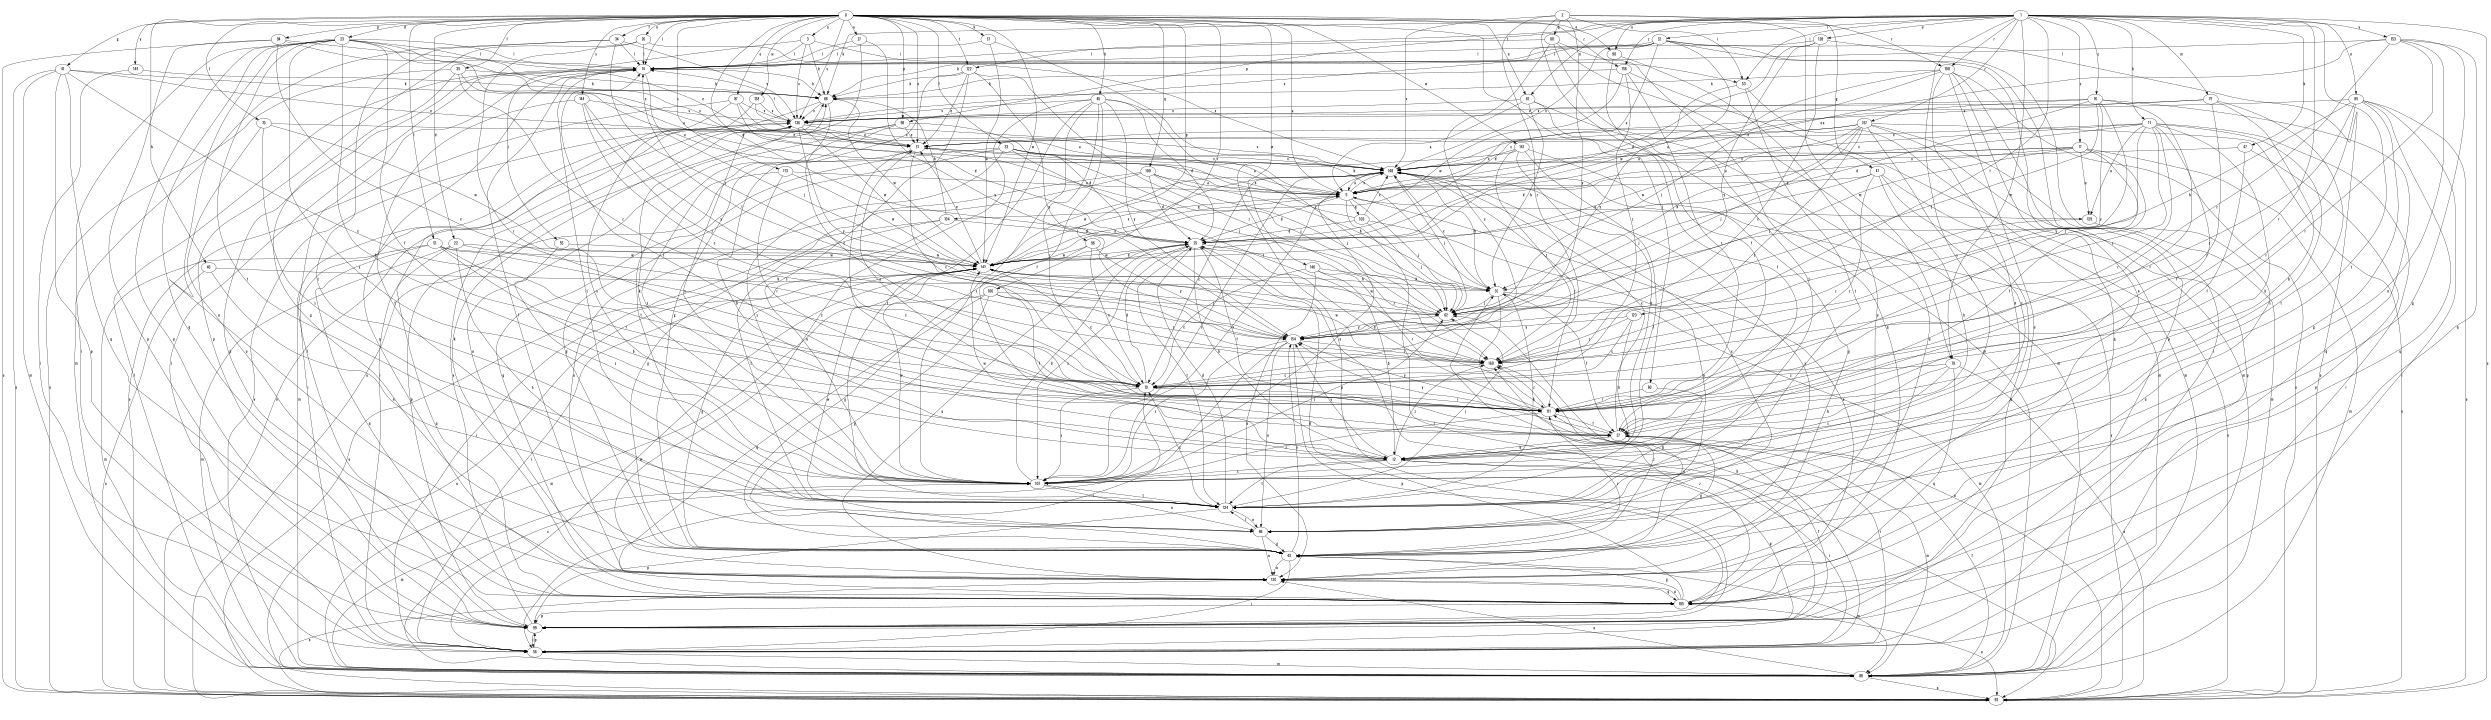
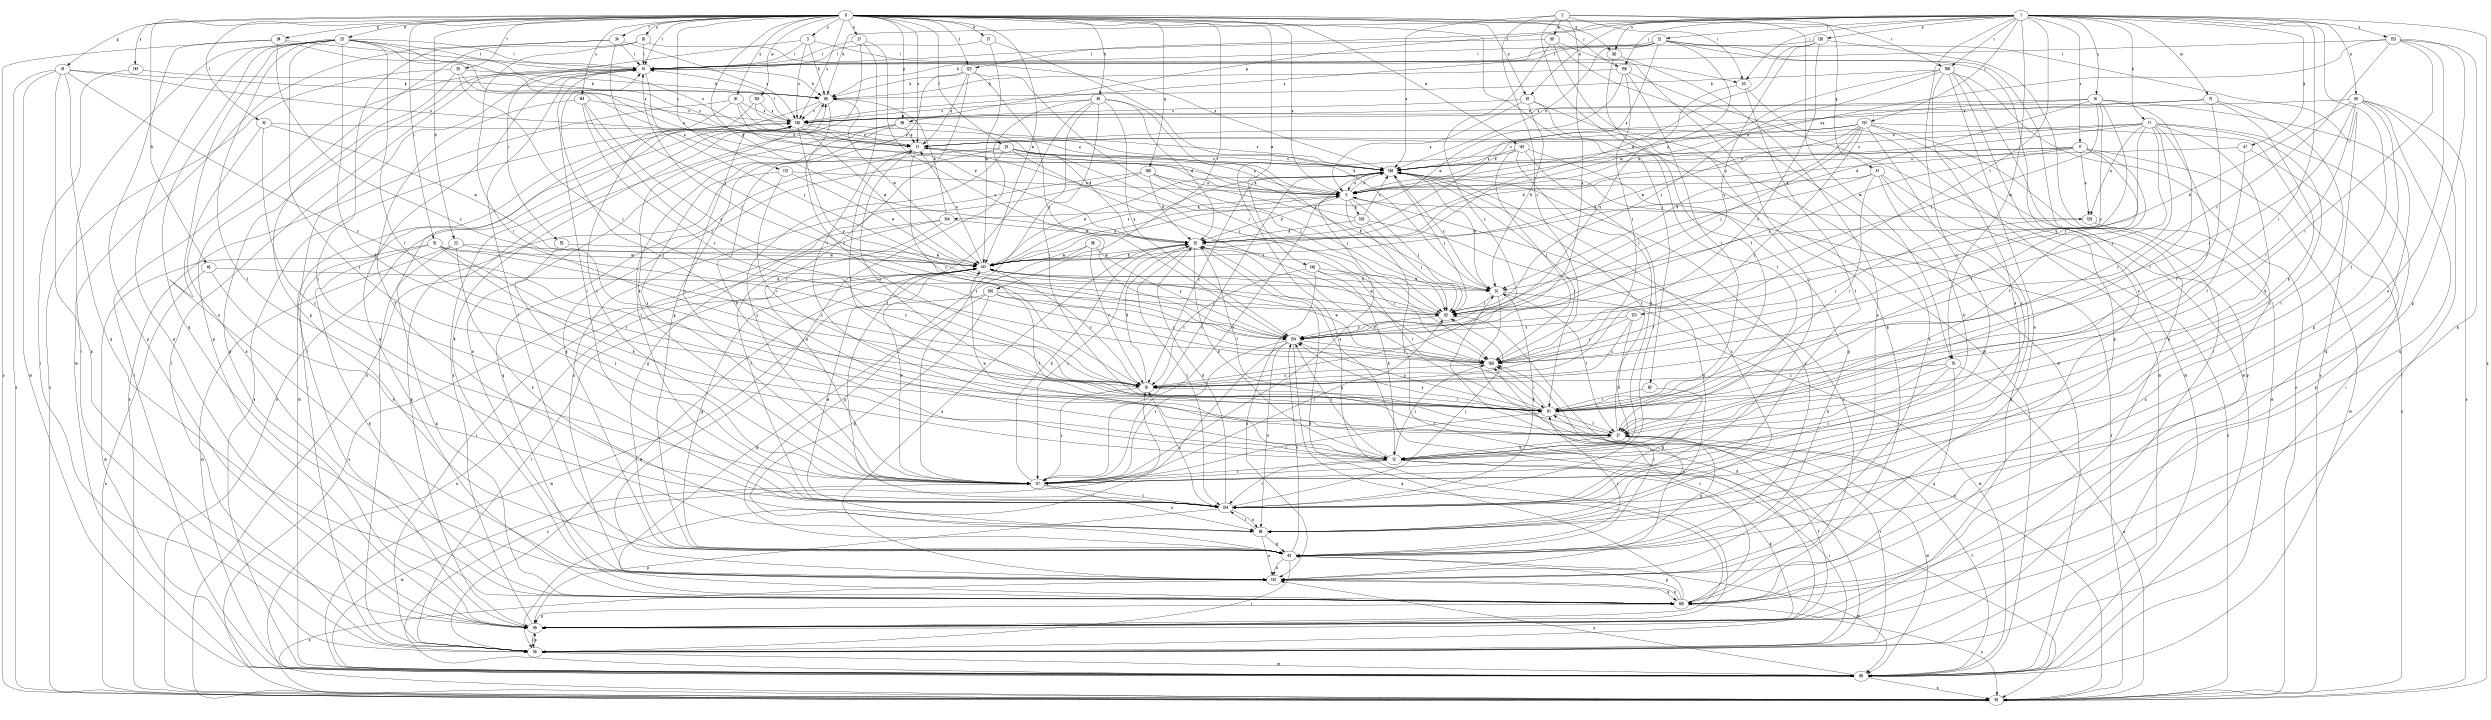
(1144, 26) -> none
(1166, 402) -> (982, 386)
(1038, 484) -> (1038, 484)
